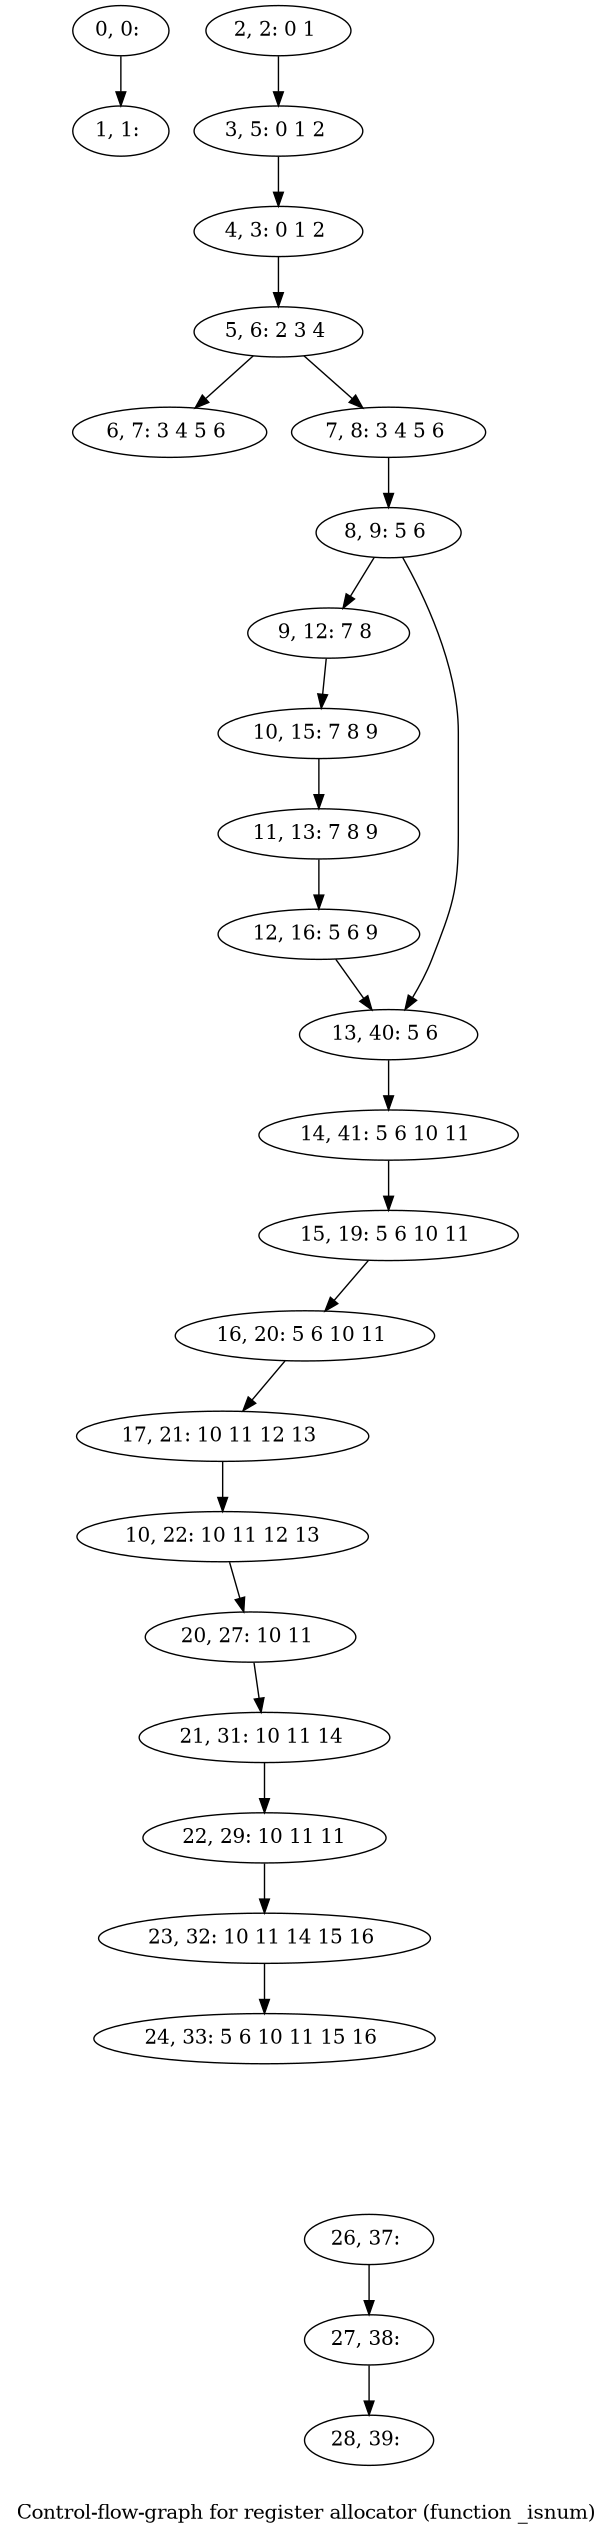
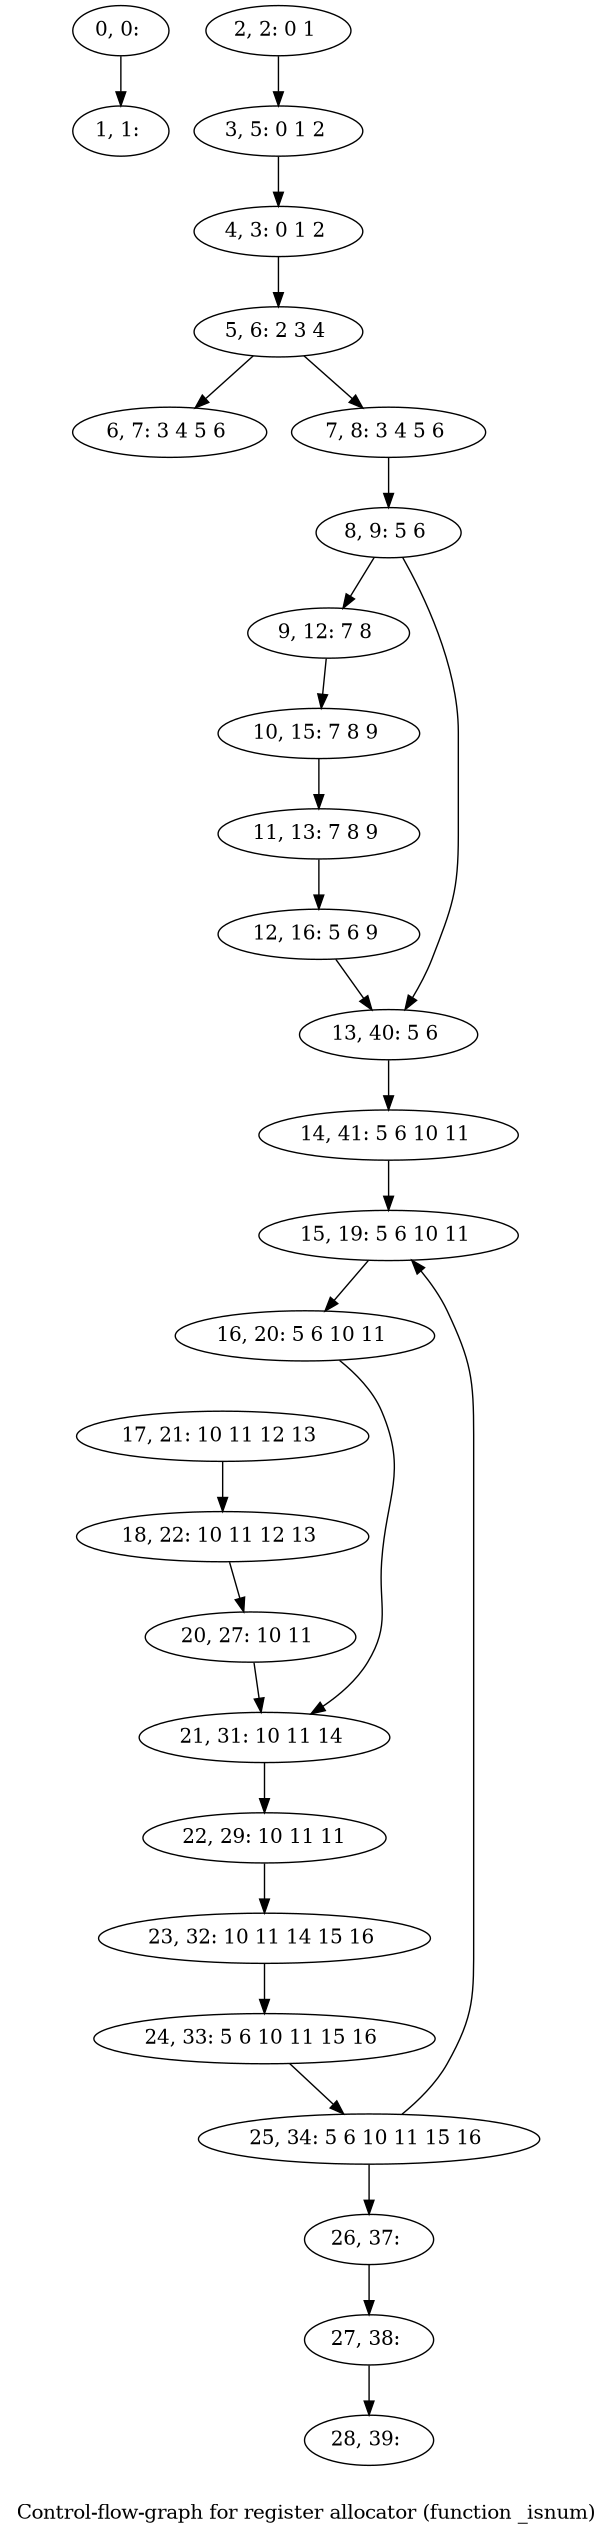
(269, 1380) -> (385, 1535)
(223, 1537) -> (223, 1537)
none -> (369, 2139)
